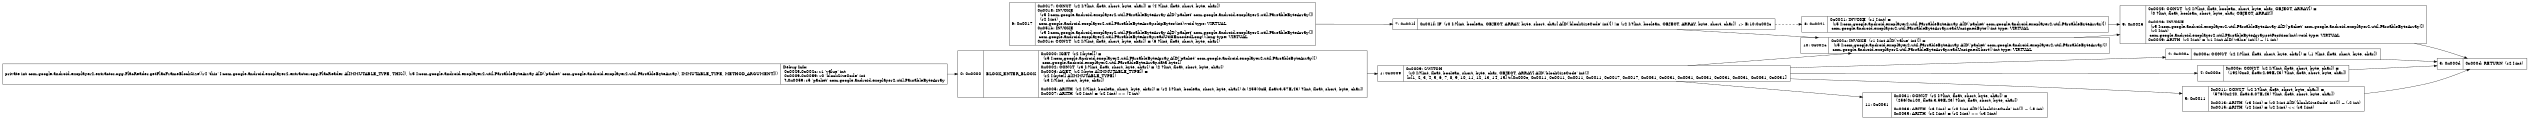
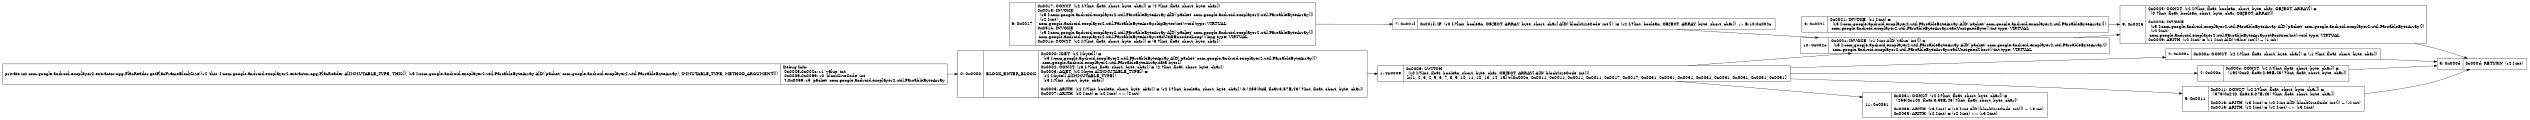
(1787, 24) -> none
